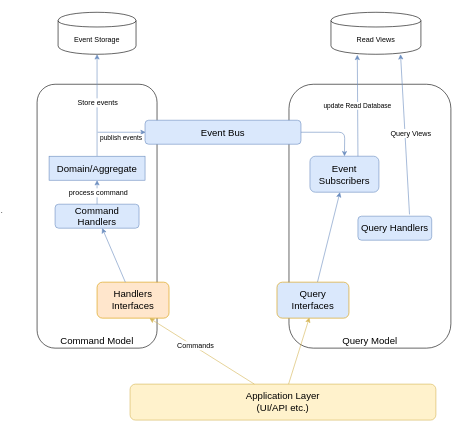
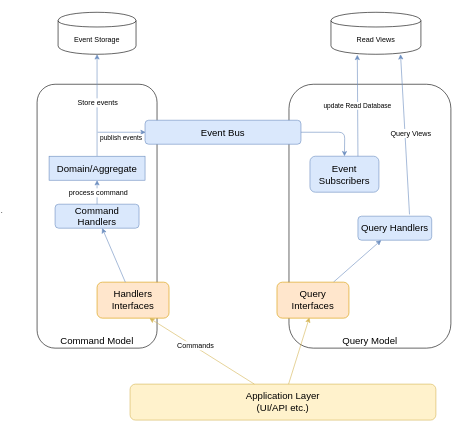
(328, 238) -> (356, 262)
(313, 300) -> (313, 300)
